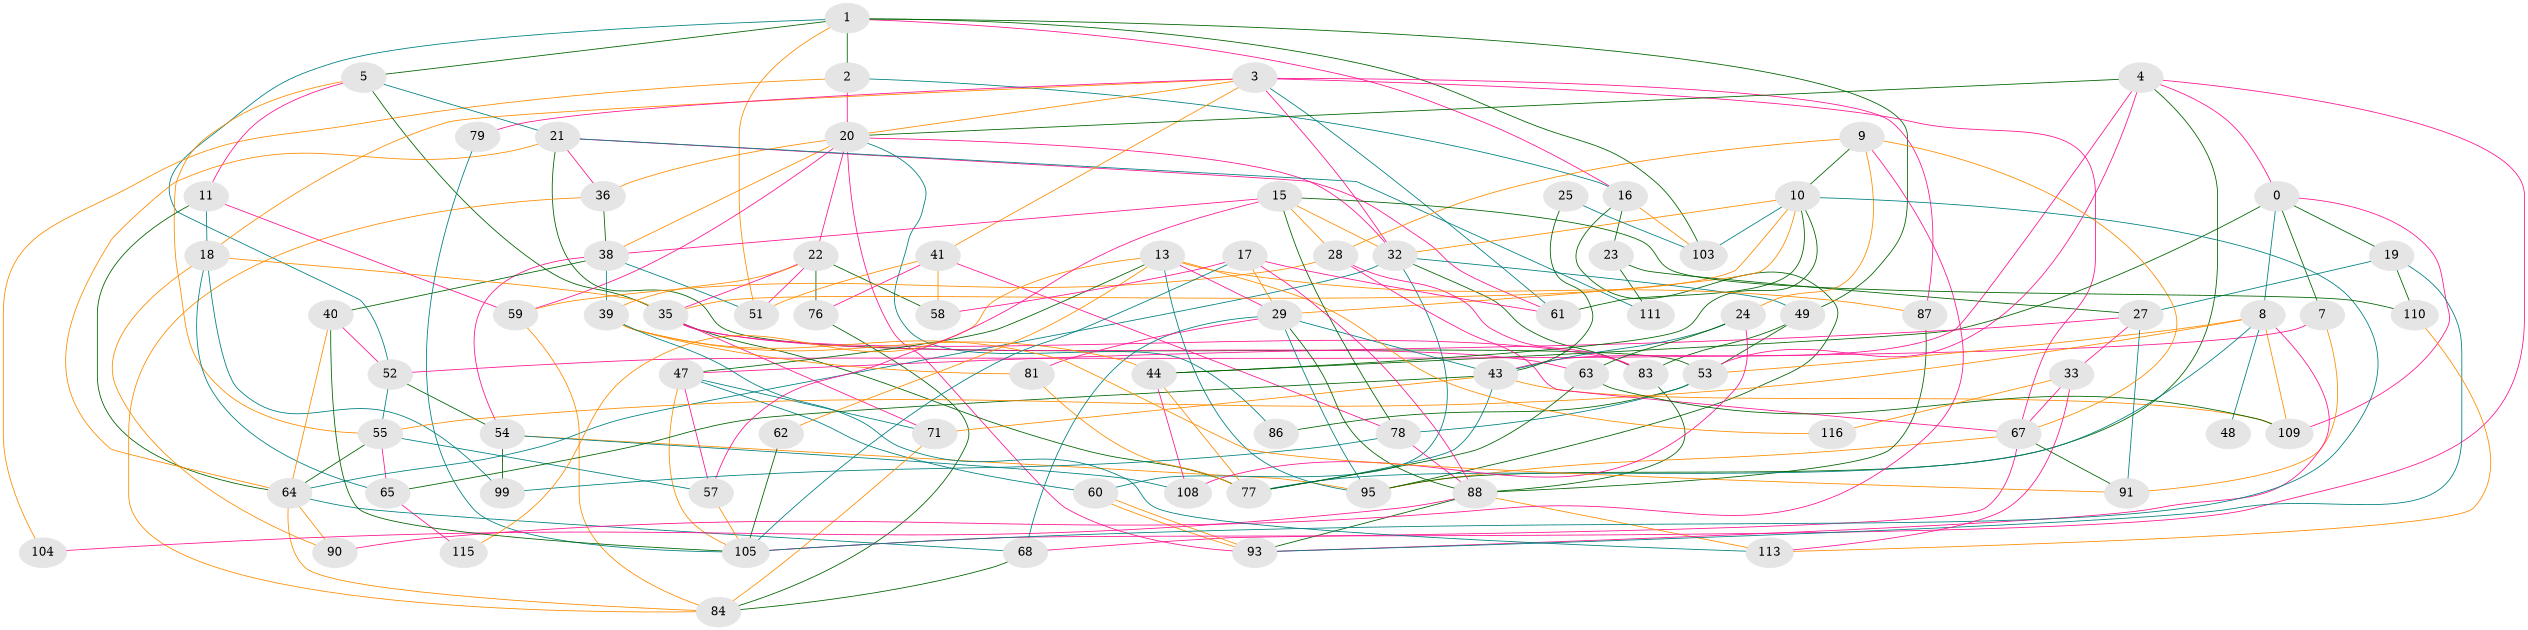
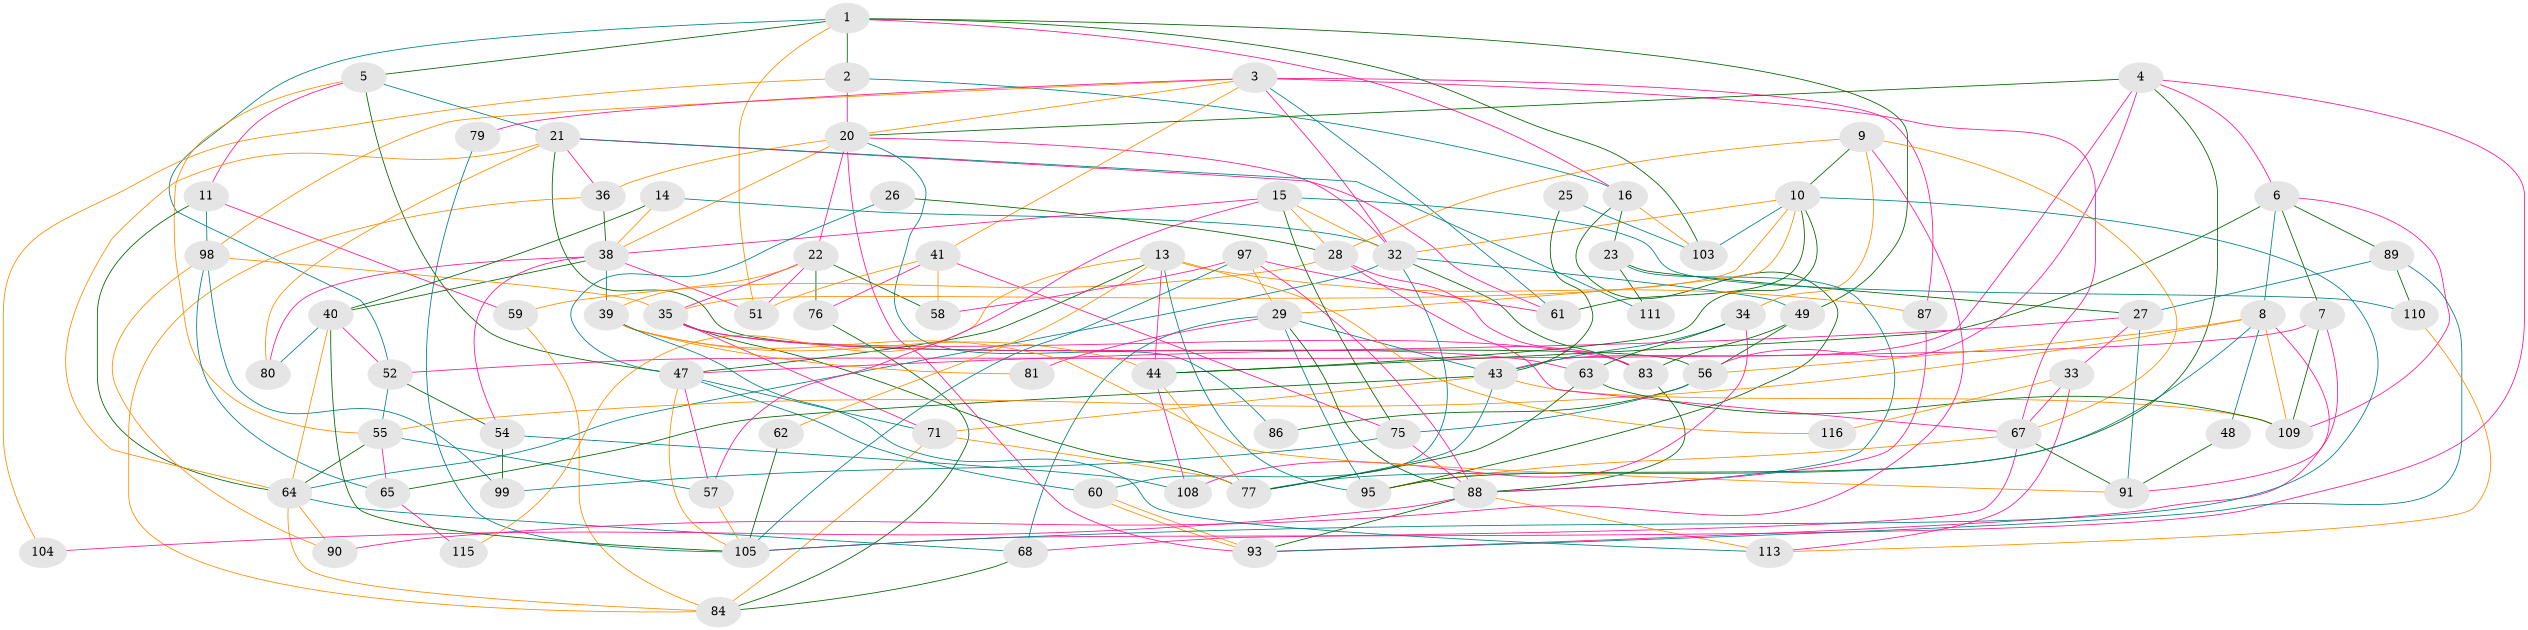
none -> (662, 196)
none -> (893, 196)
(2277, 196) -> (2277, 196)
(491, 226) -> (453, 298)
(691, 242) -> none
(207, 256) -> (207, 256)
(1245, 256) -> (1245, 256)
(2392, 256) -> (2392, 256)
(679, 283) -> (679, 283)
(1221, 285) -> (1159, 308)
(1923, 291) -> (1923, 291)
(1743, 315) -> (1743, 315)
none -> (268, 375)
(1705, 375) -> (1705, 375)
none -> (2306, 375)
(1398, 434) -> (1398, 434)
none -> (1874, 435)
(1130, 451) -> (1095, 458)
(2297, 463) -> (2297, 463)
(1837, 464) -> (1850, 462)
none -> (2178, 464)
(1122, 470) -> none
